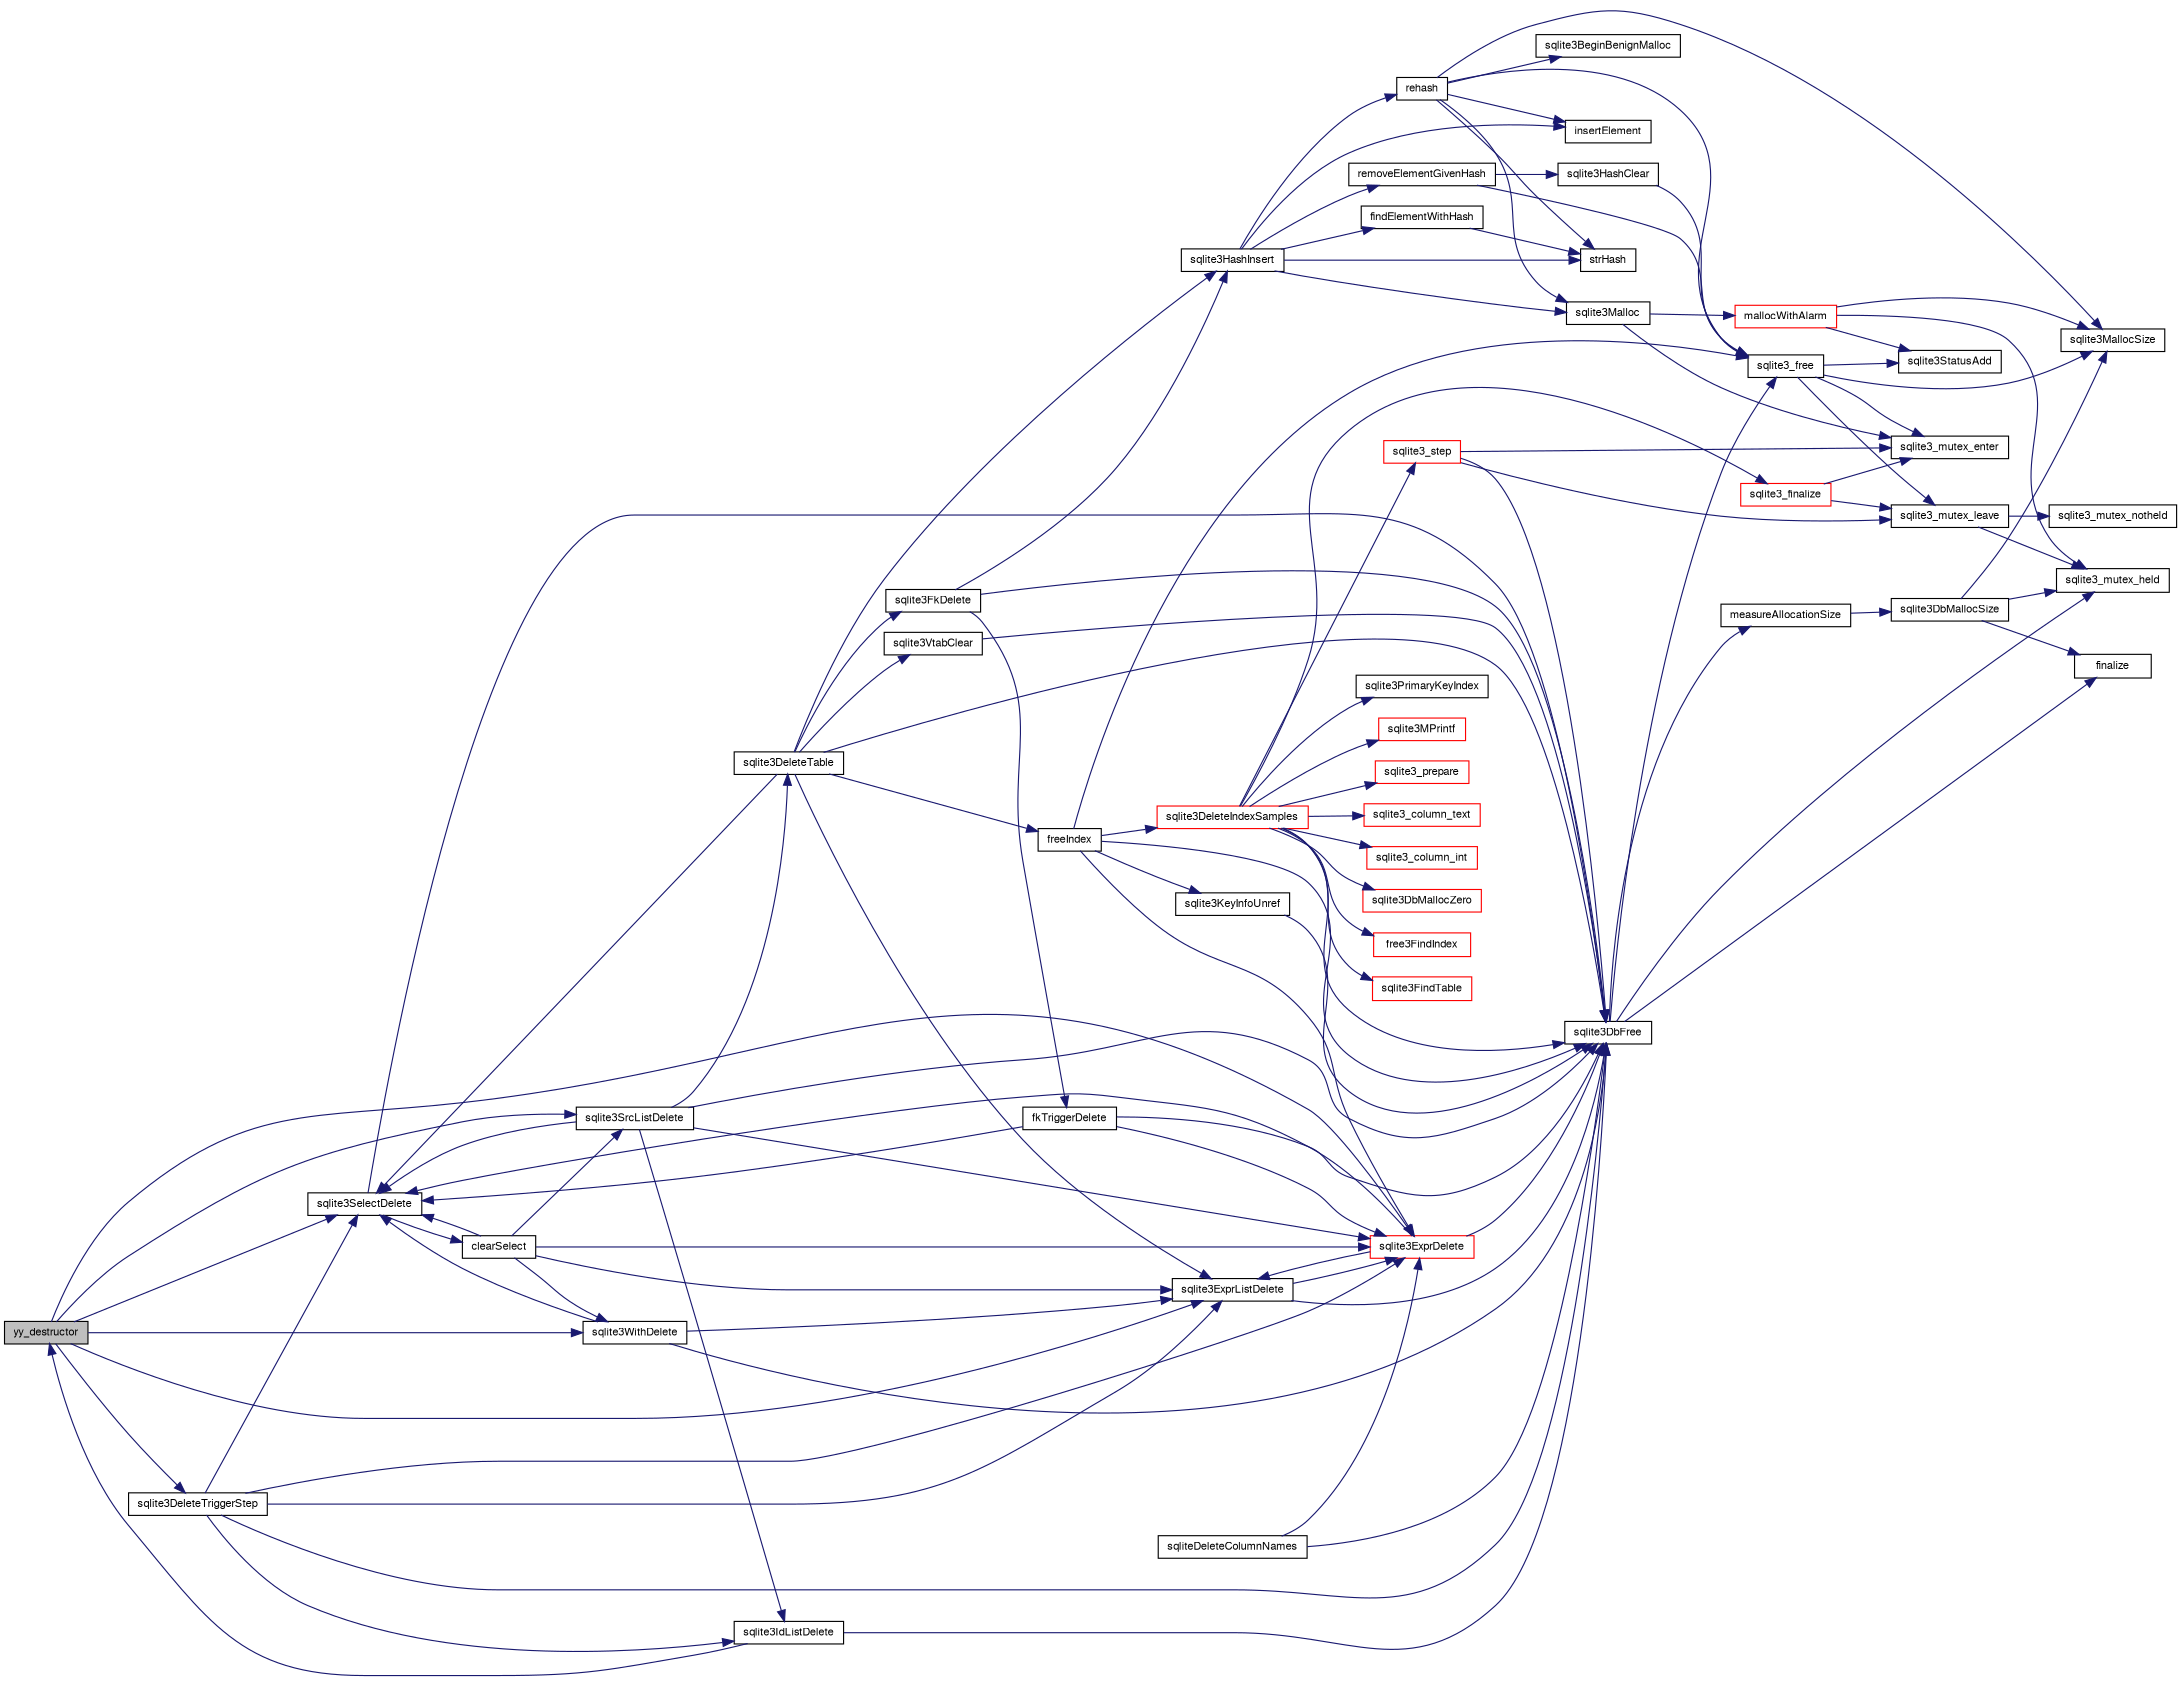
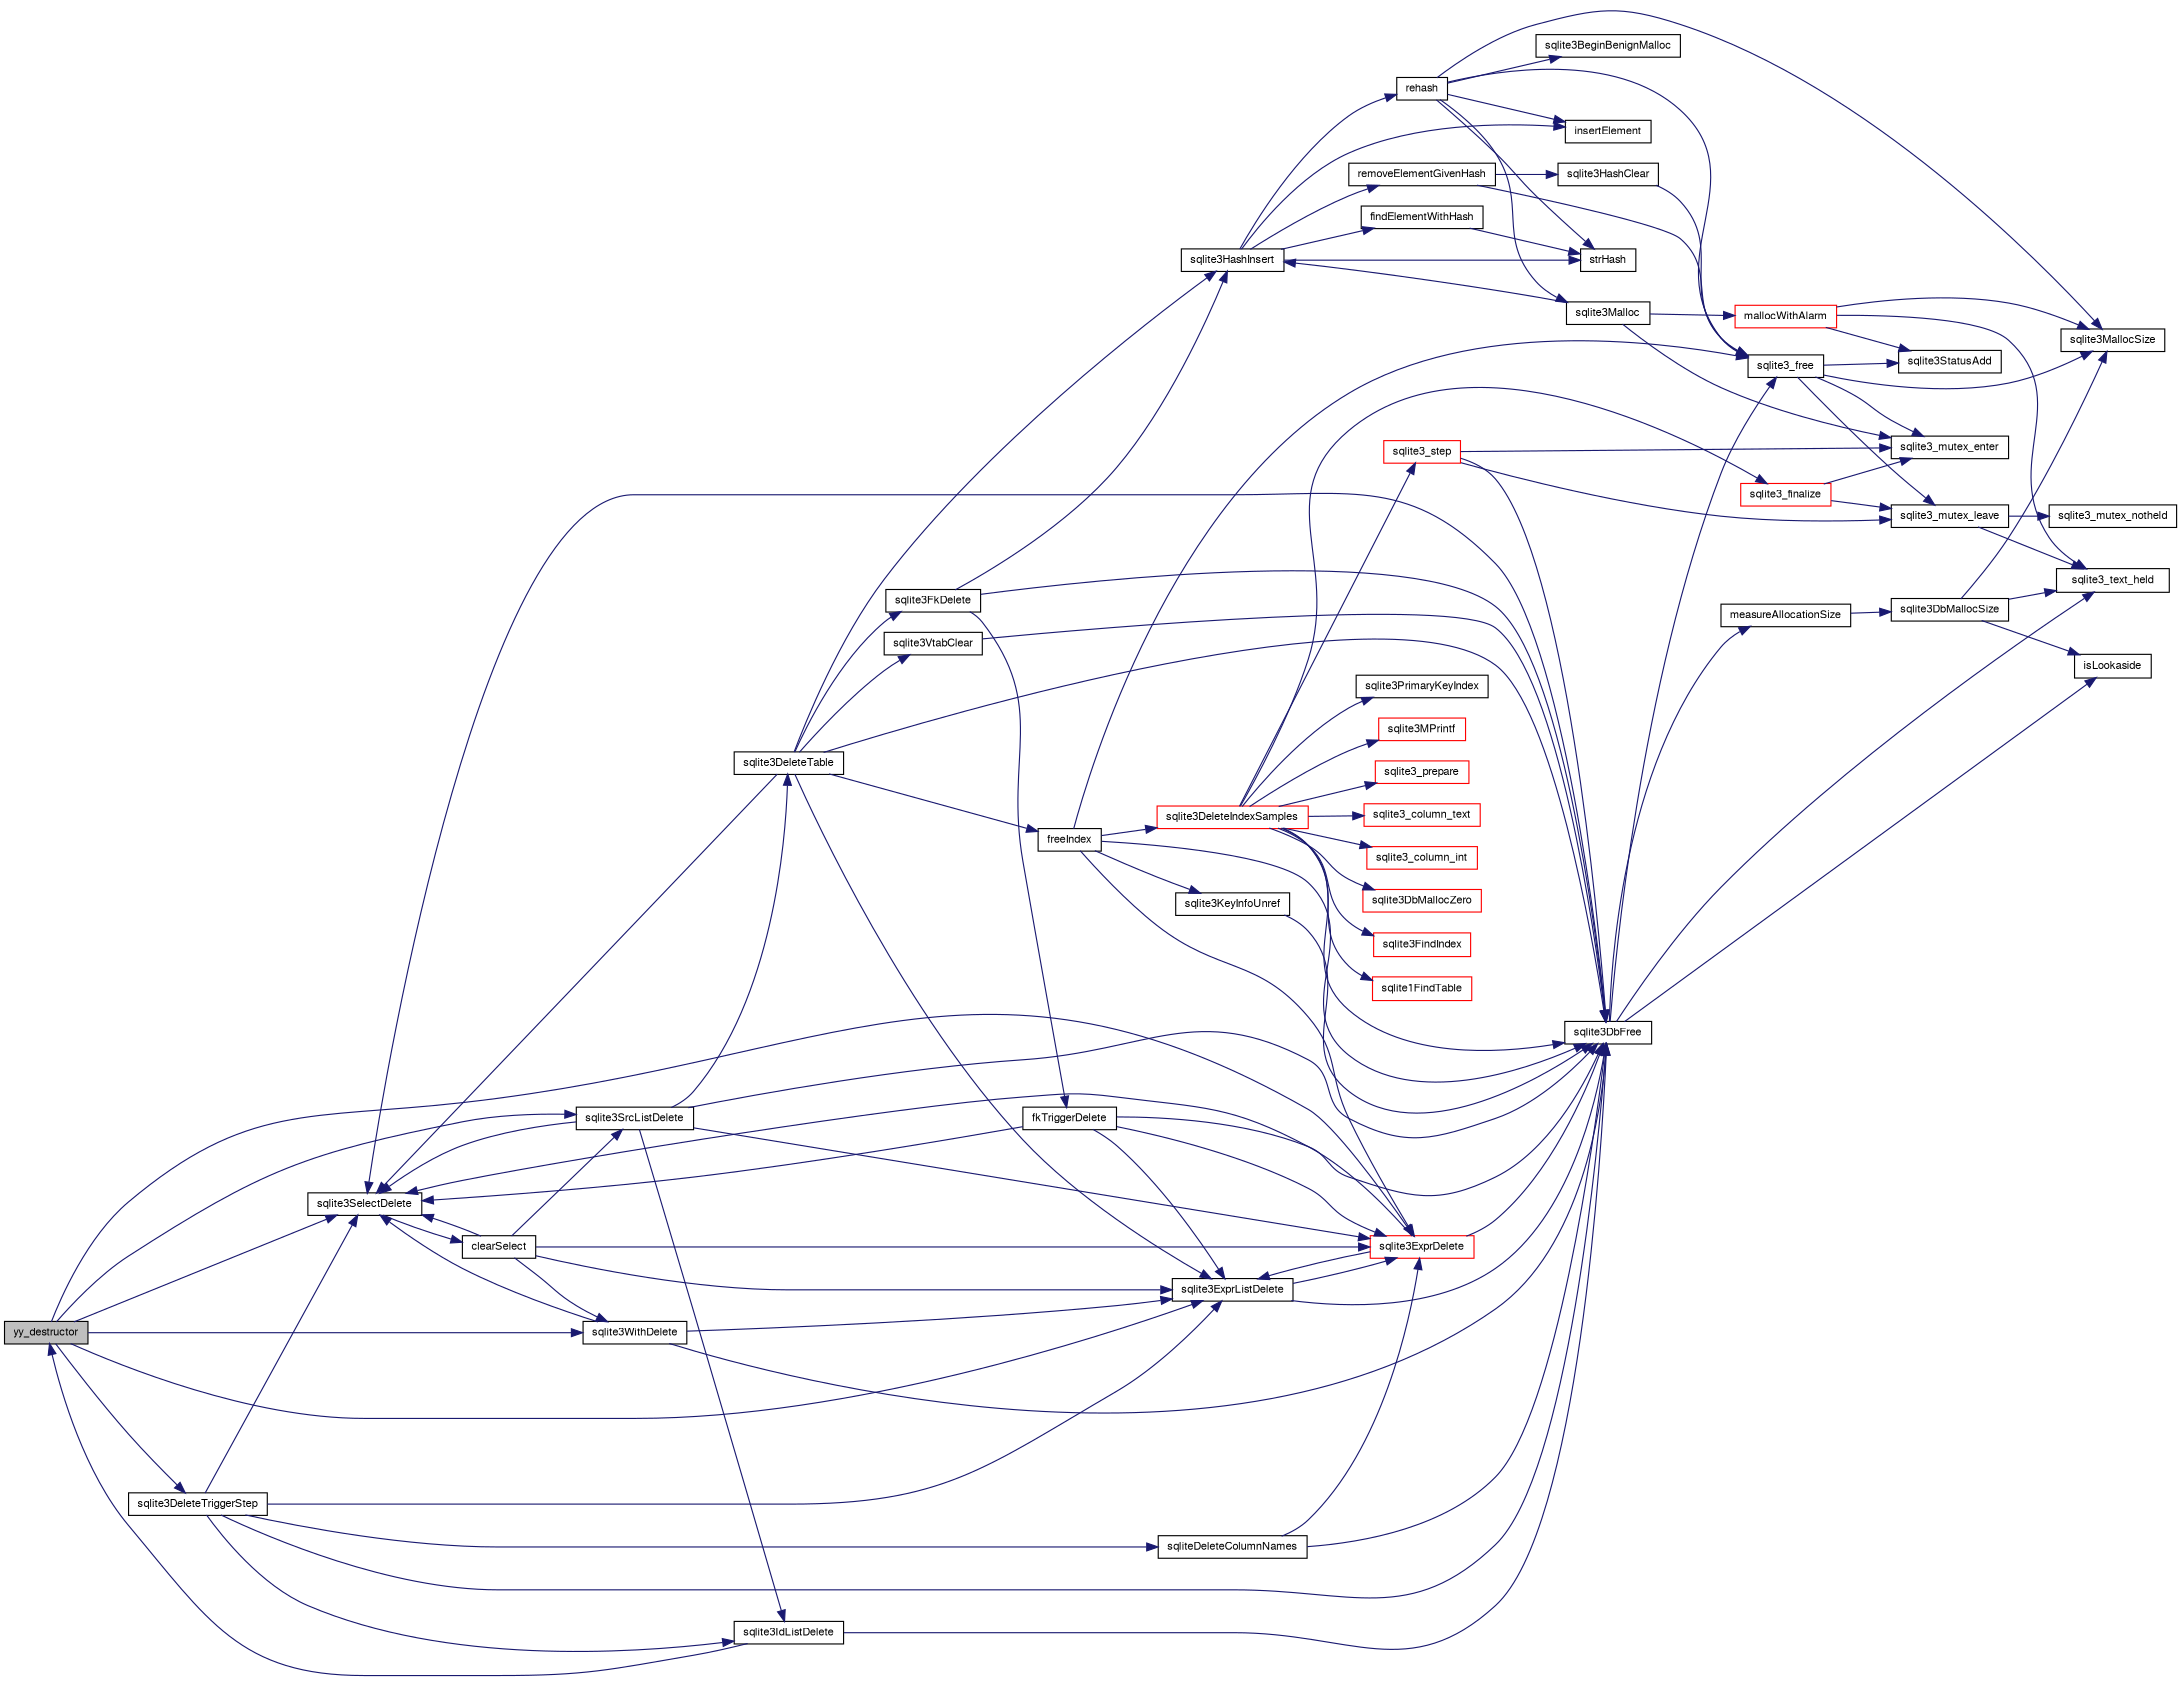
(1414, 293) -> (1431, 281)
(920, 515) -> (932, 495)
(2113, 581) -> (2113, 581)
(2113, 666) -> (2113, 666)
(1422, 945) -> (1422, 945)
(1422, 989) -> (1422, 989)
none -> (1162, 1193)
(835, 1454) -> (695, 1547)
